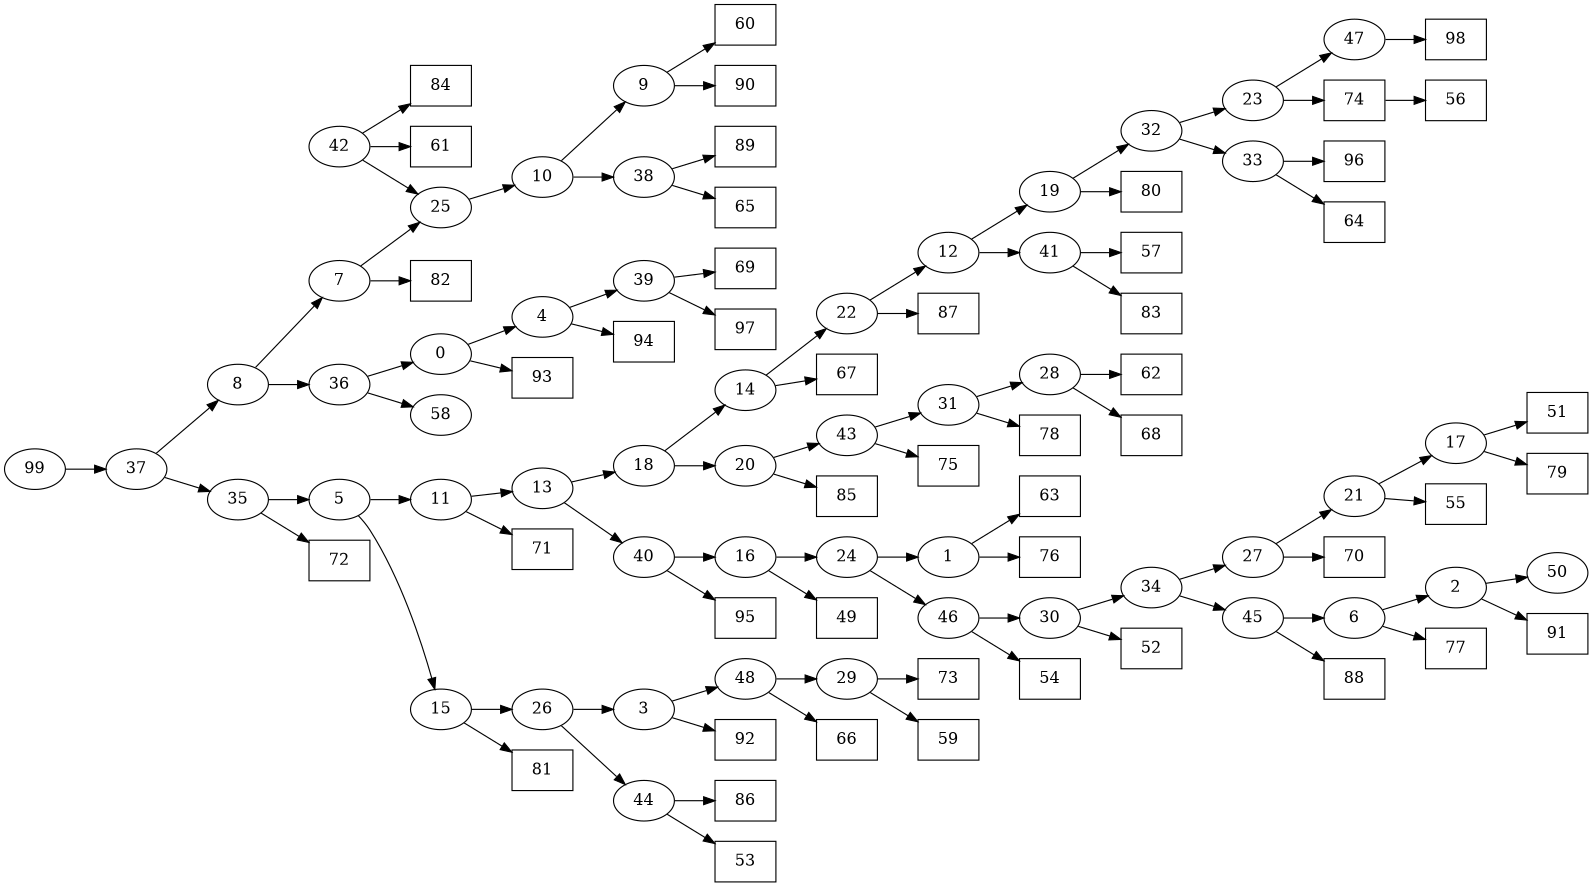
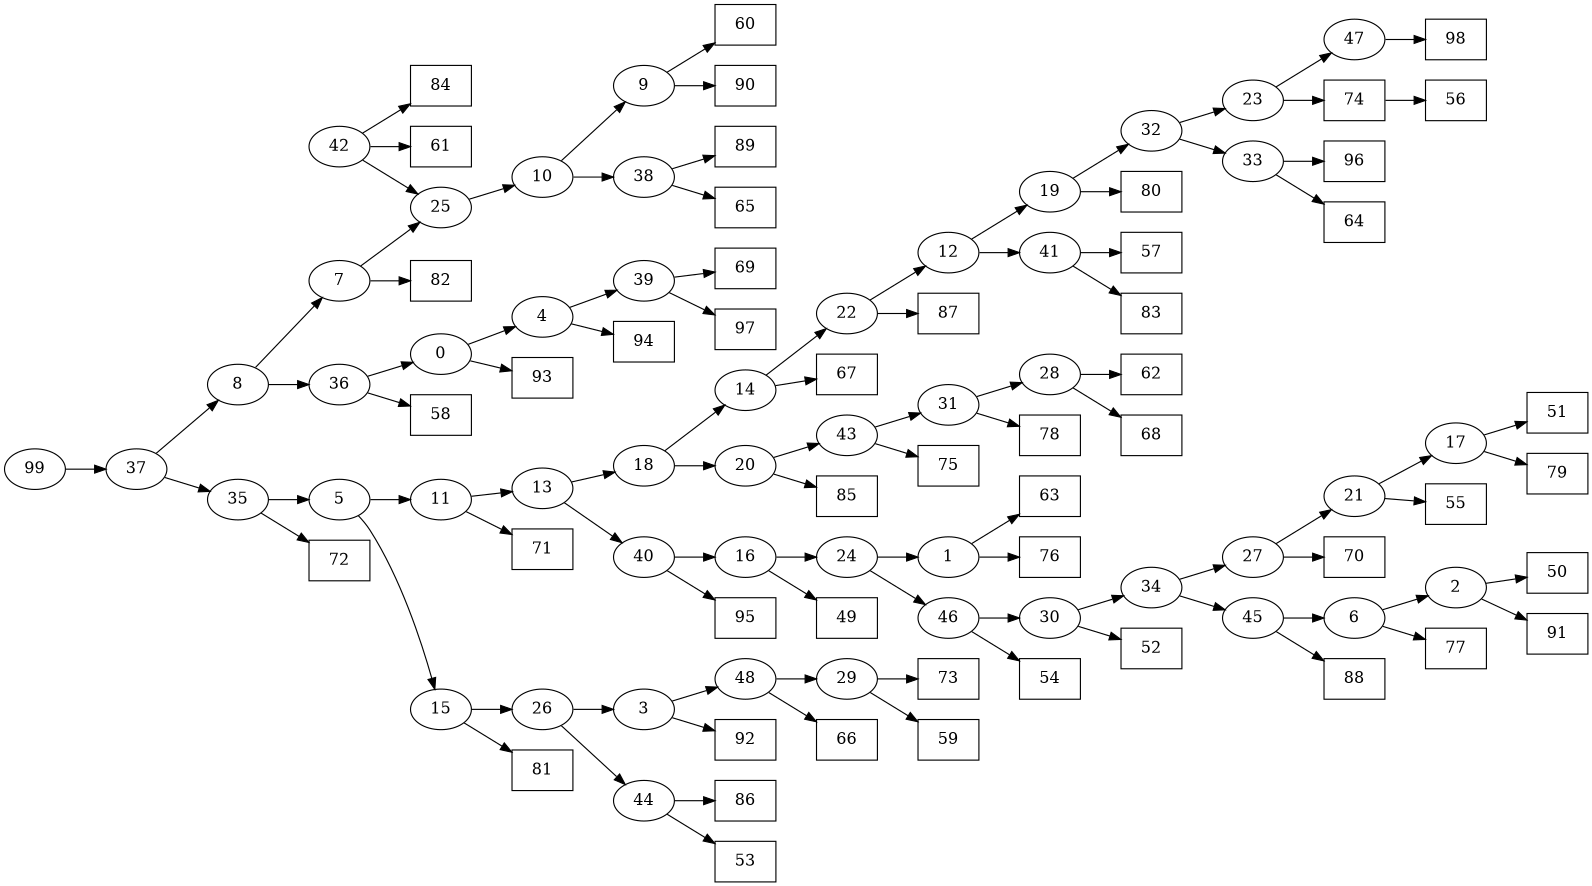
(441, 415) -> (441, 415)
(1557, 573) -> (1557, 573)
